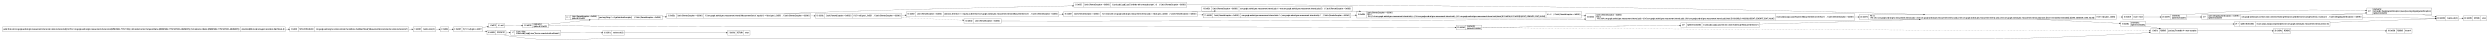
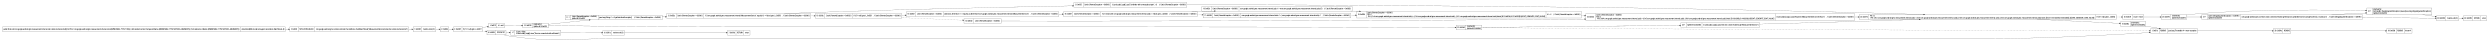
(2282, 24) -> none
